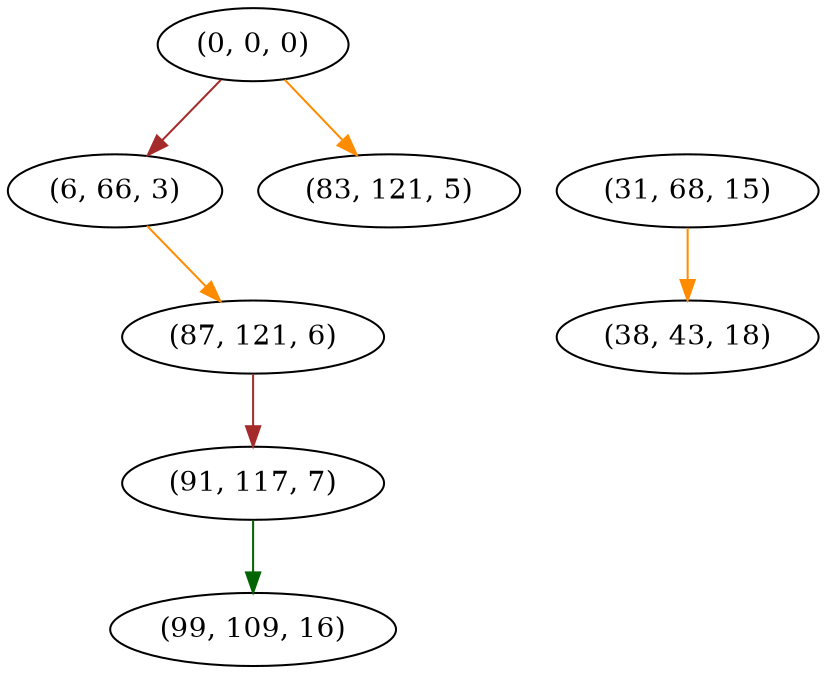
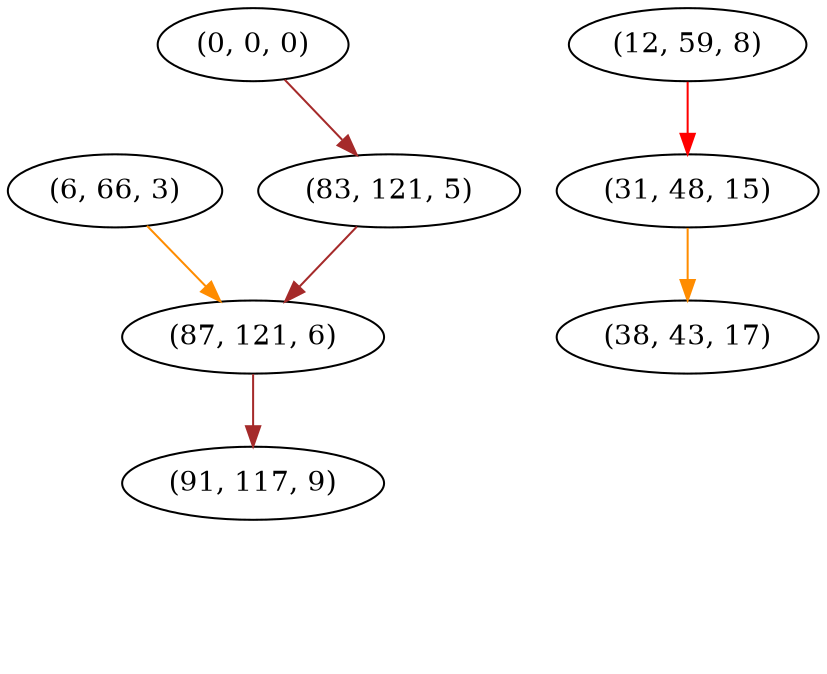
none -> (688, 45)
(192, 110) -> none
(313, 110) -> (313, 110)
(688, 191) -> (688, 191)
none -> (328, 257)
(688, 337) -> (688, 337)
(253, 483) -> (253, 483)
(253, 629) -> none
